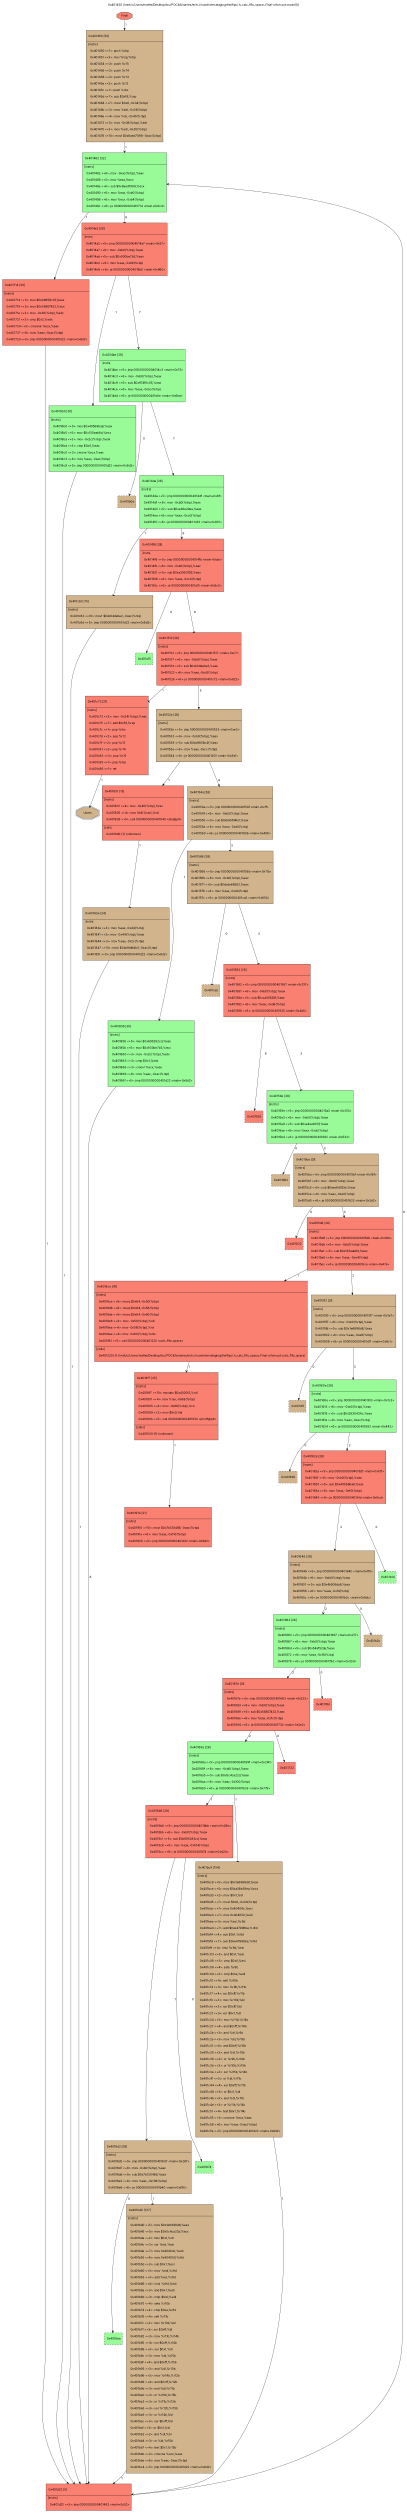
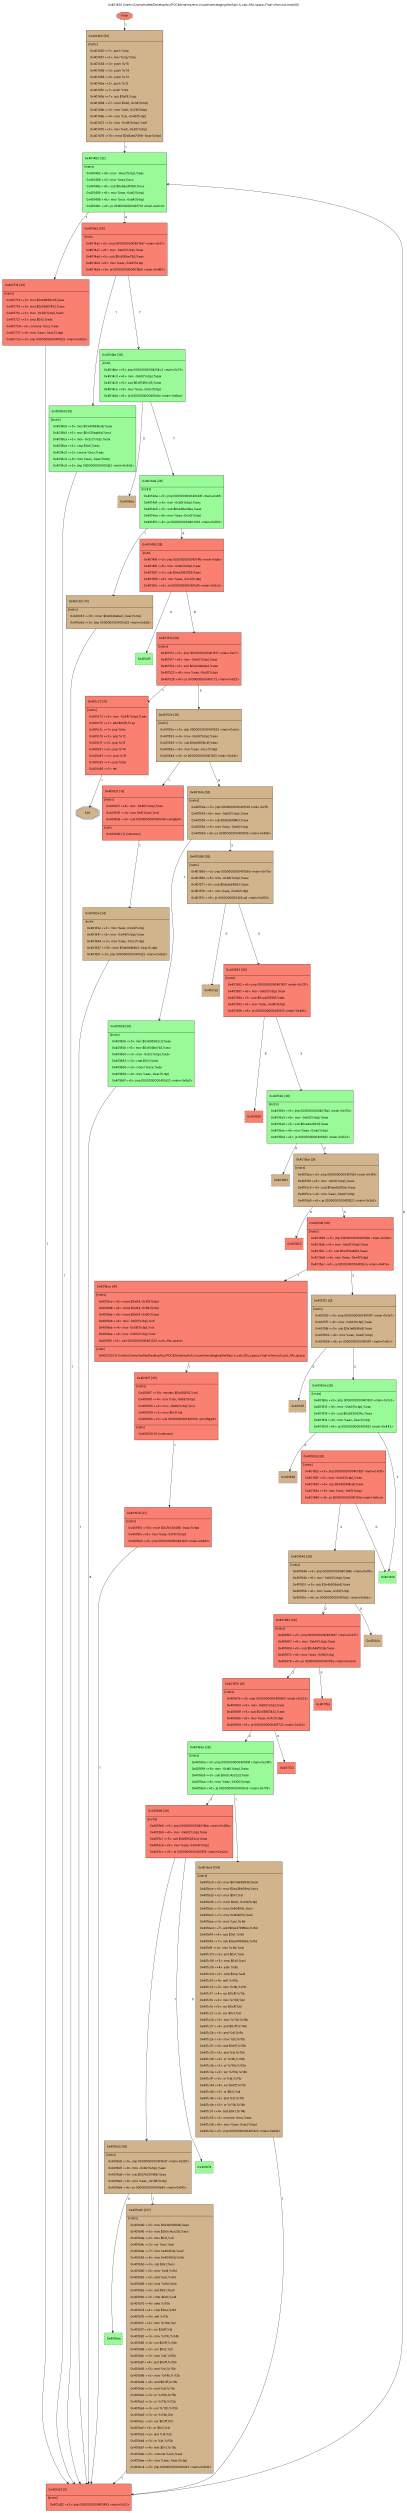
(88, 813) -> (88, 813)
(348, 1441) -> (396, 1499)
(317, 1641) -> (317, 1641)
none -> (98, 2008)
